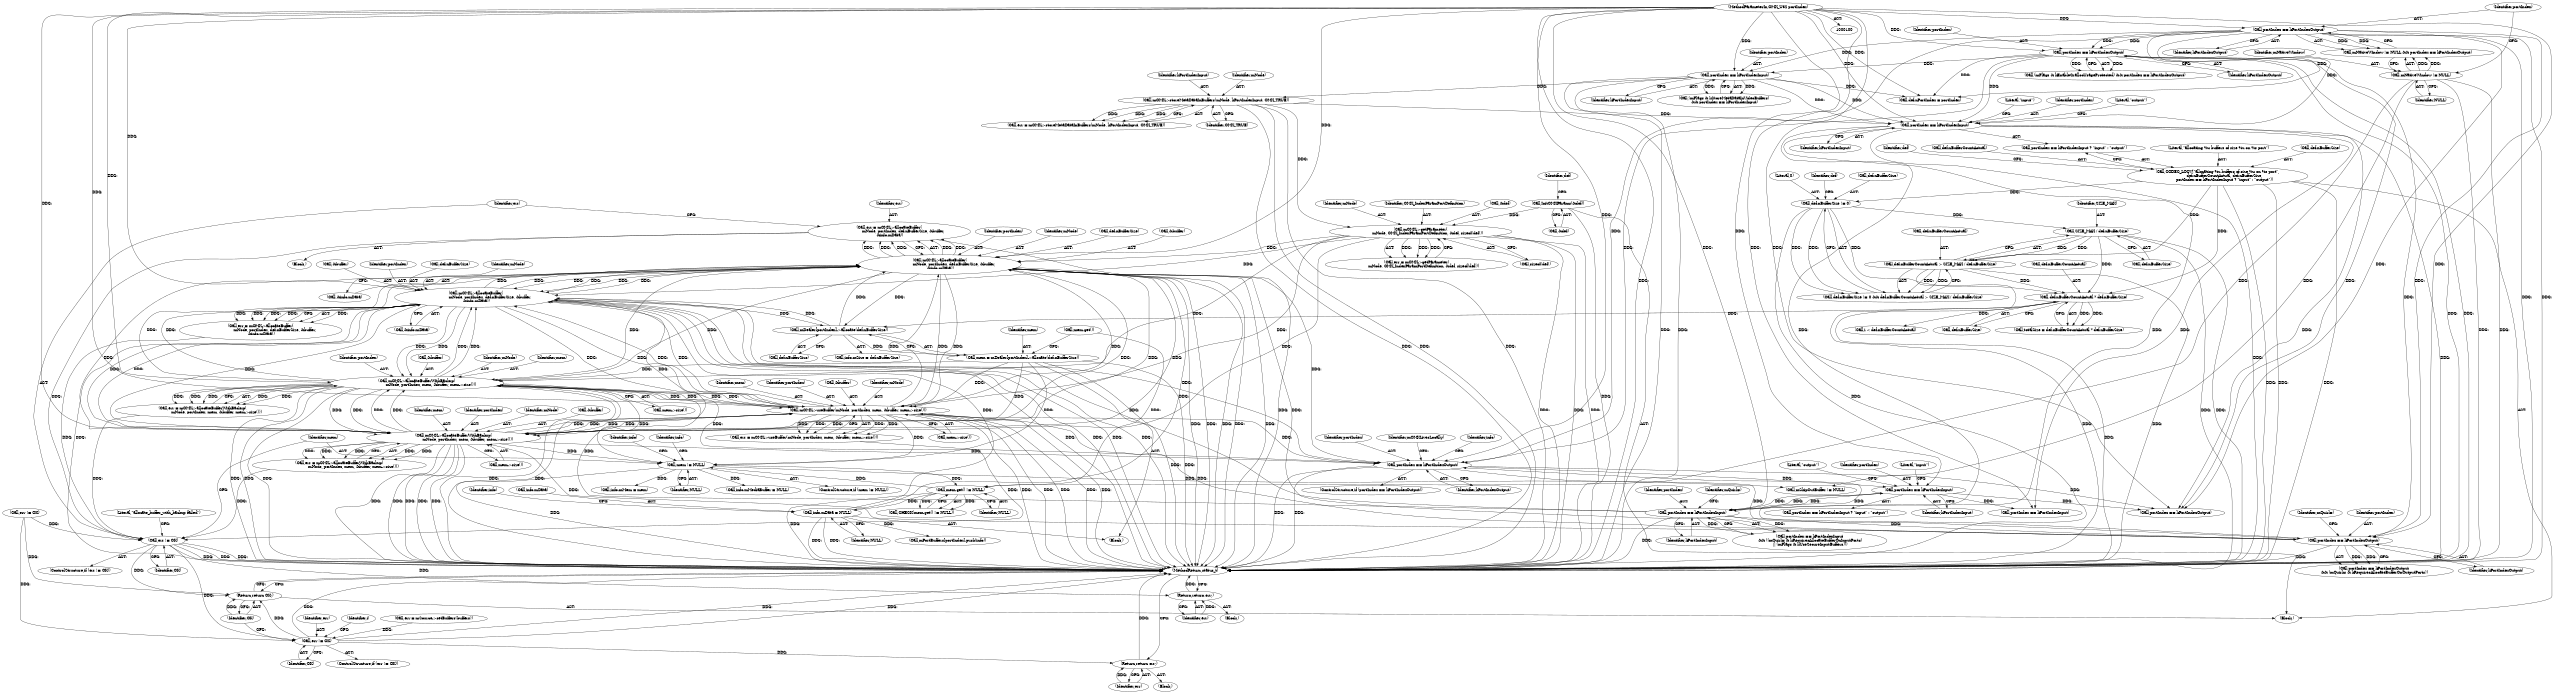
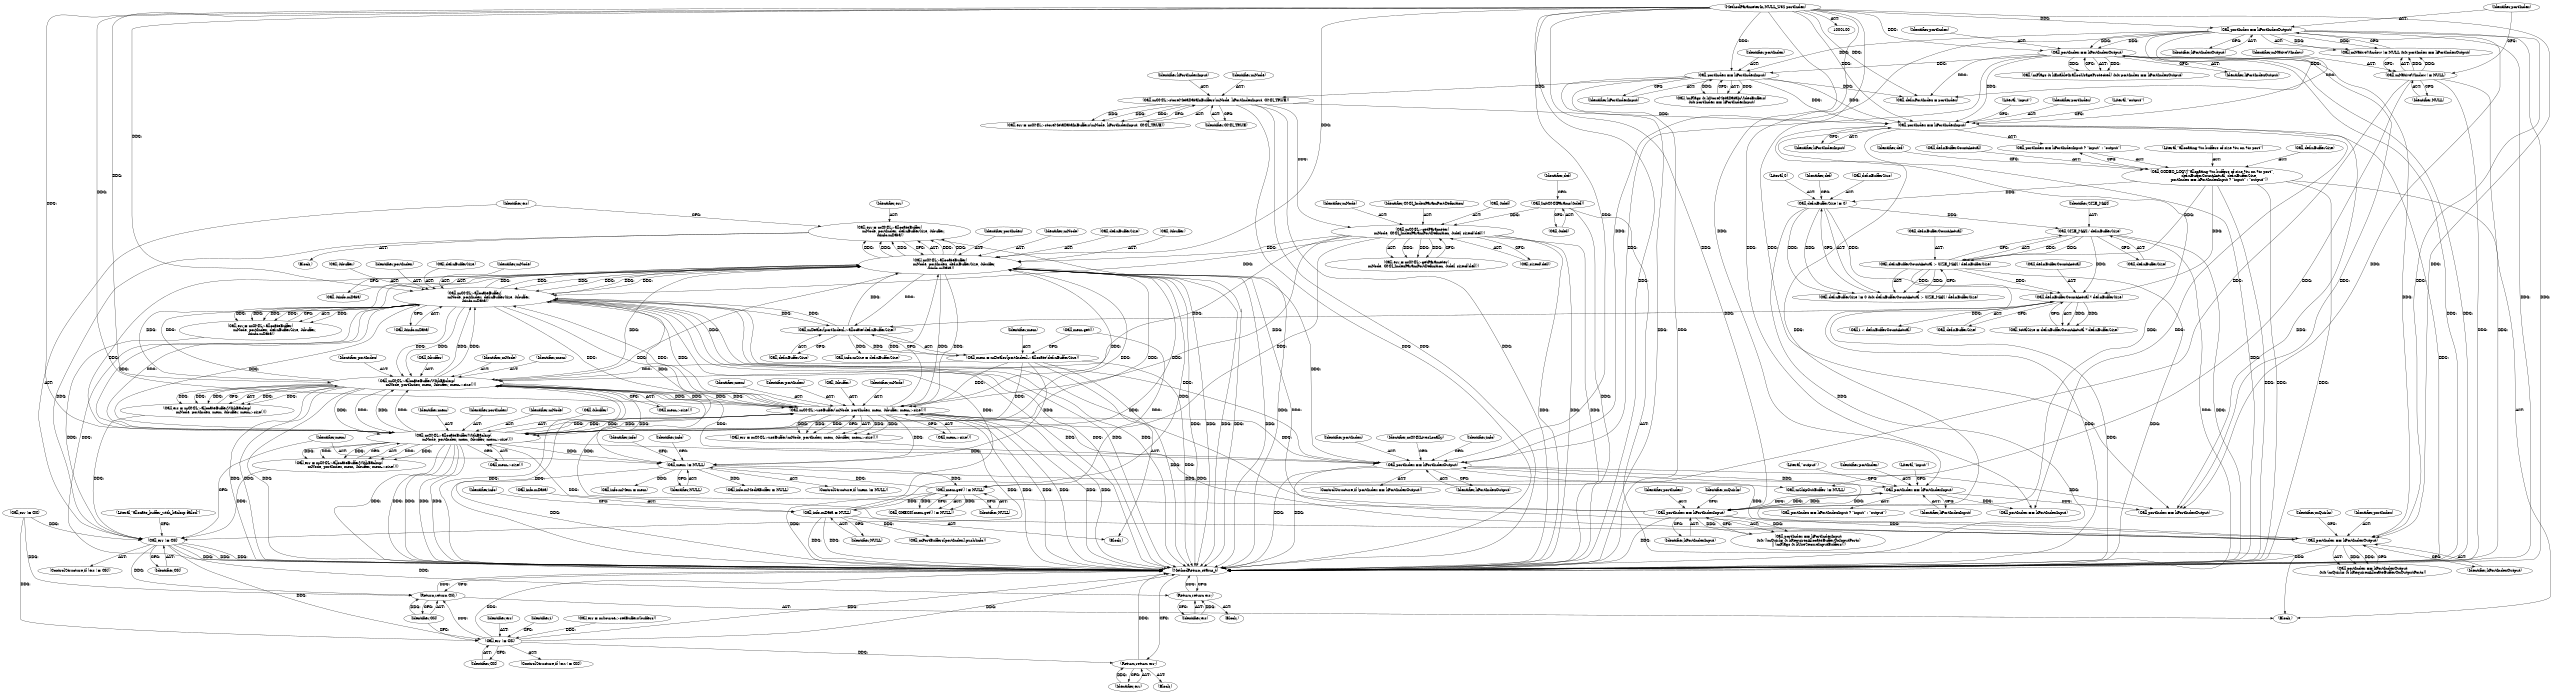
(1768, 7) -> (1765, 7)
(862, 347) -> (862, 347)
(262, 585) -> (445, 585)
